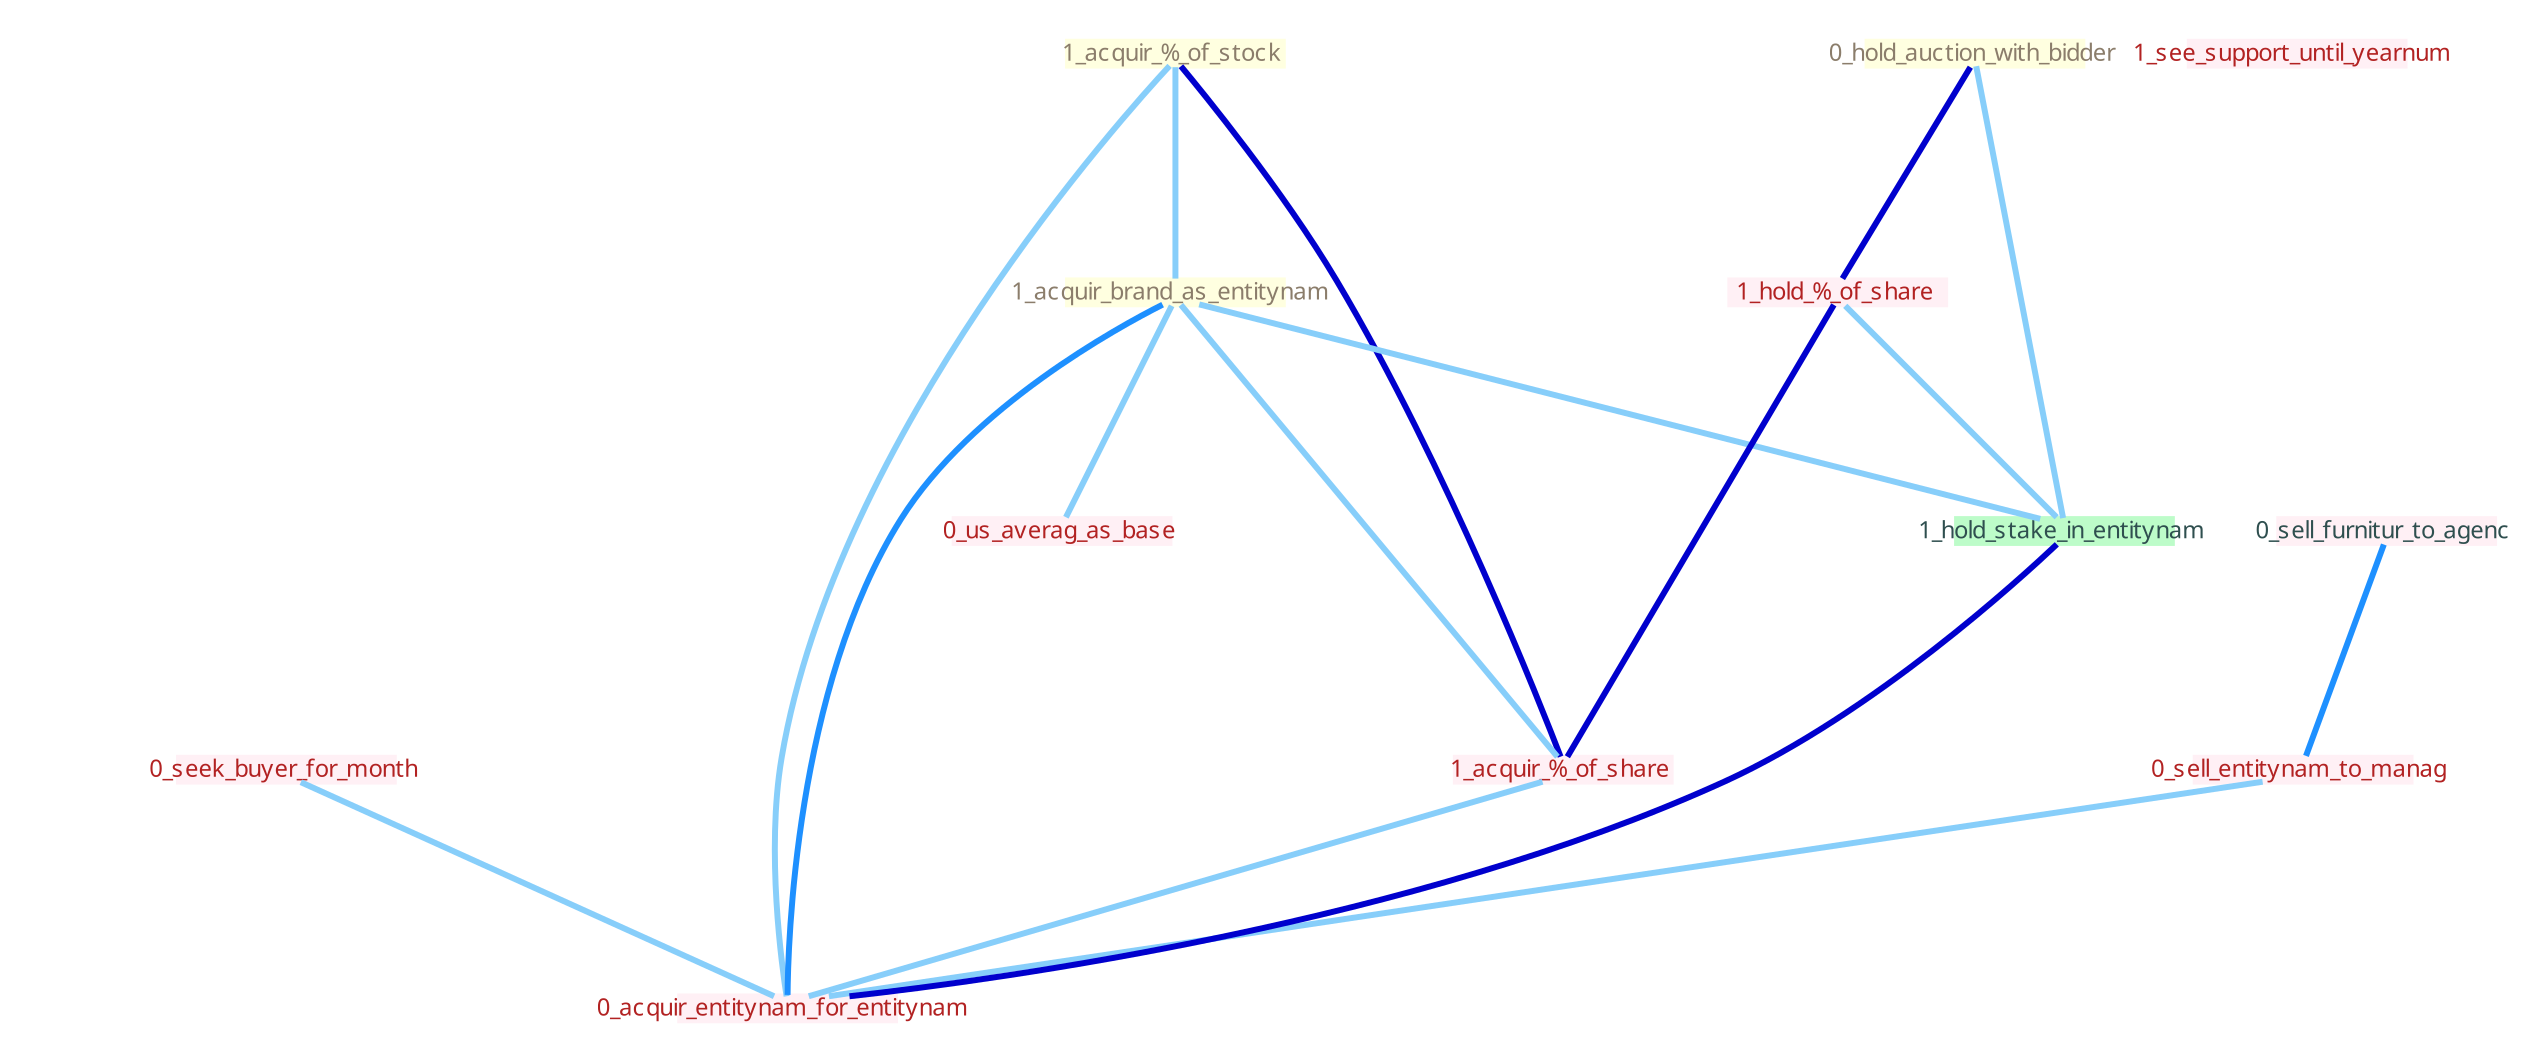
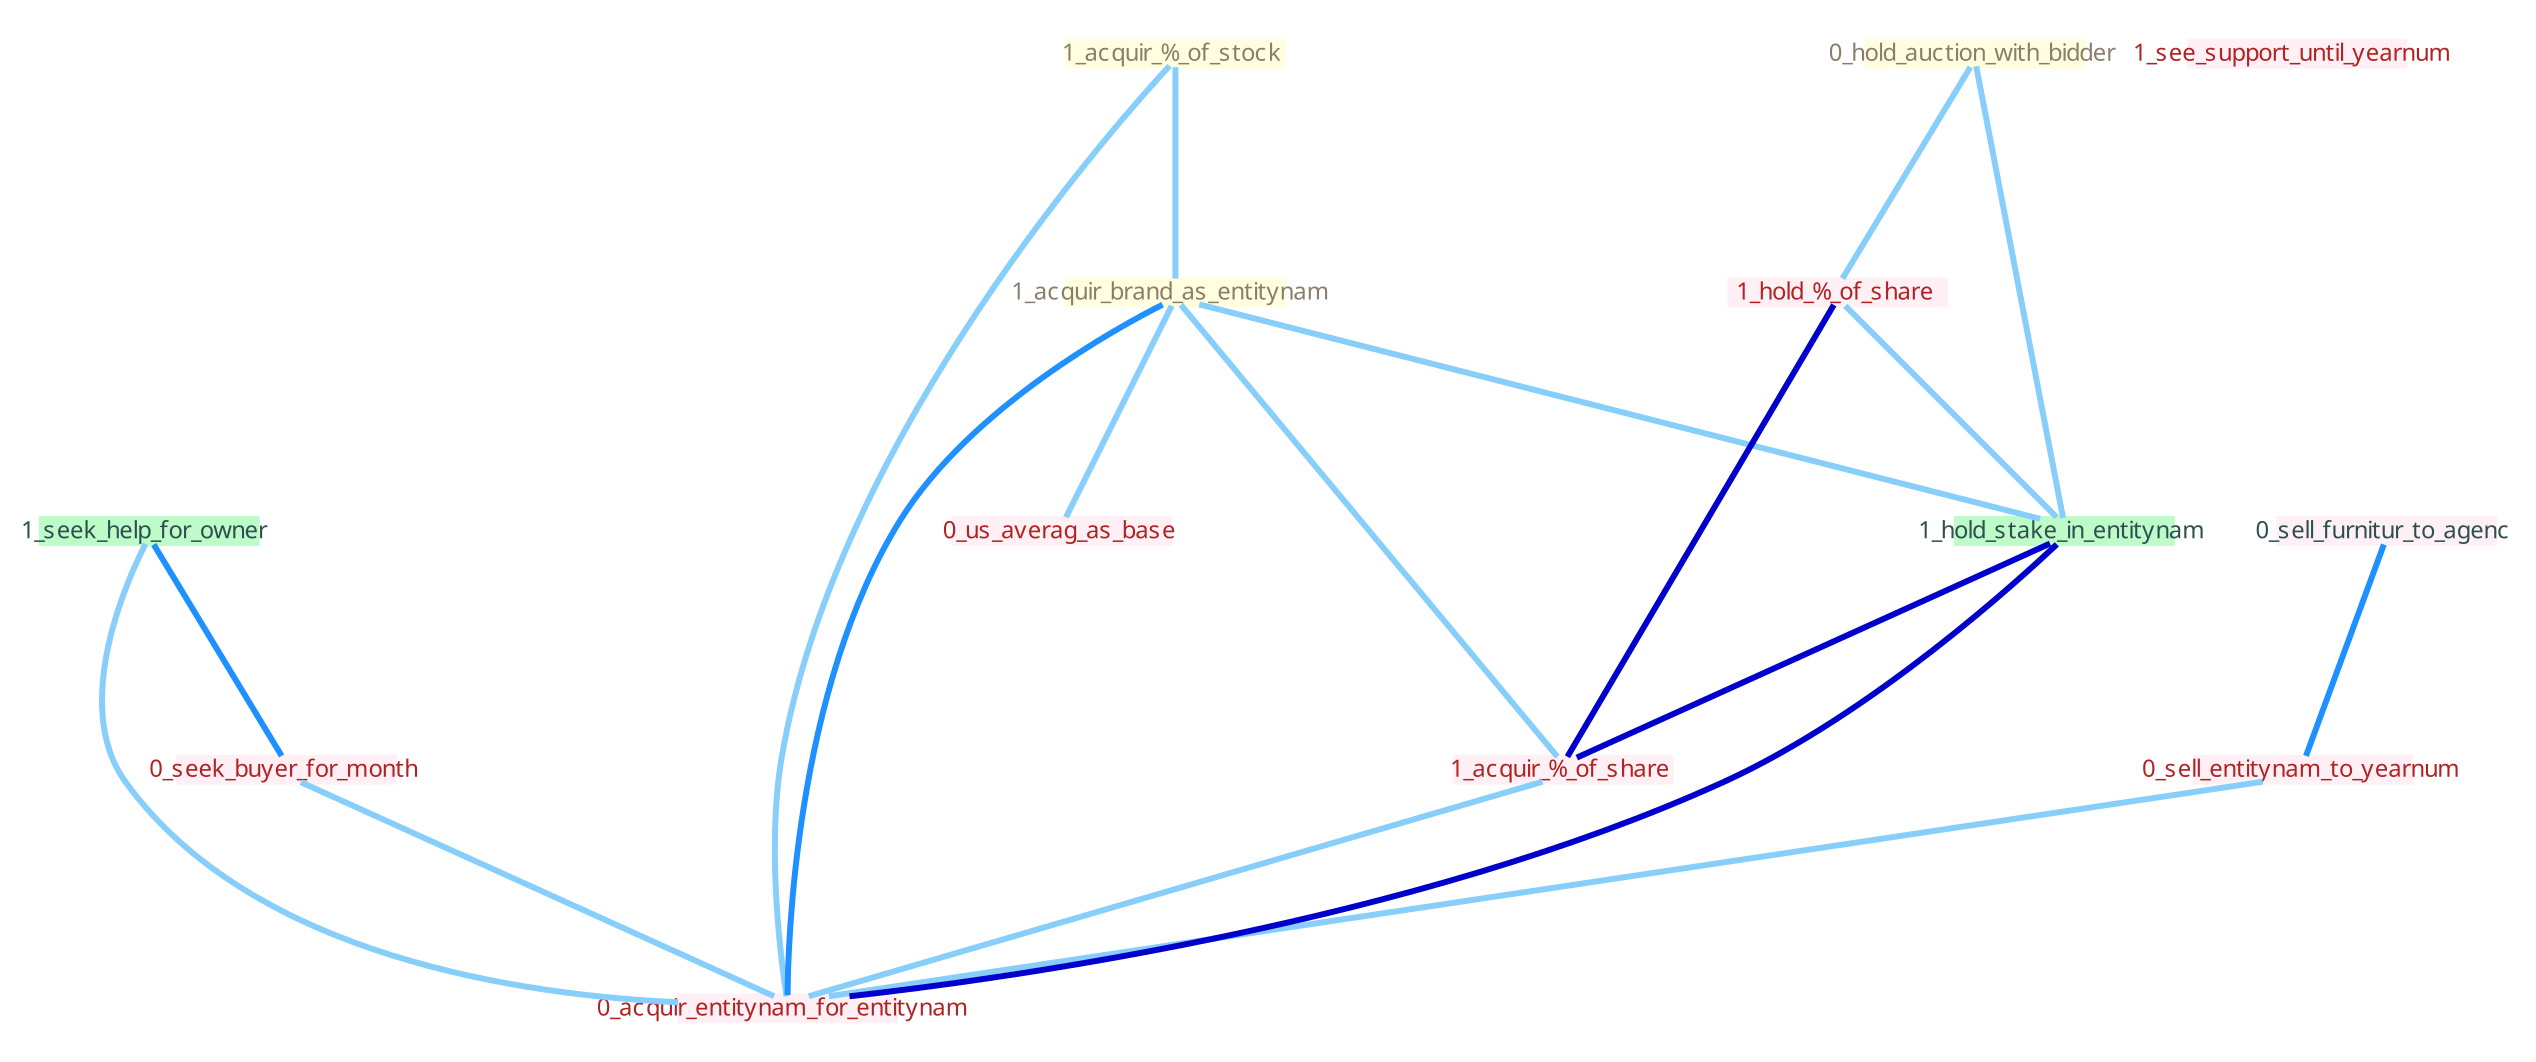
(1906, 173) -> (1906, 173)
(1399, 395) -> (1813, 651)
none -> (149, 531)
(2303, 770) -> (2303, 770)
